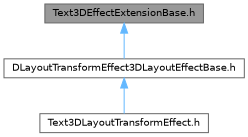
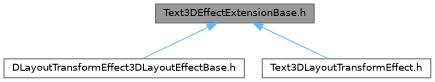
(124, 101) -> (295, 43)
